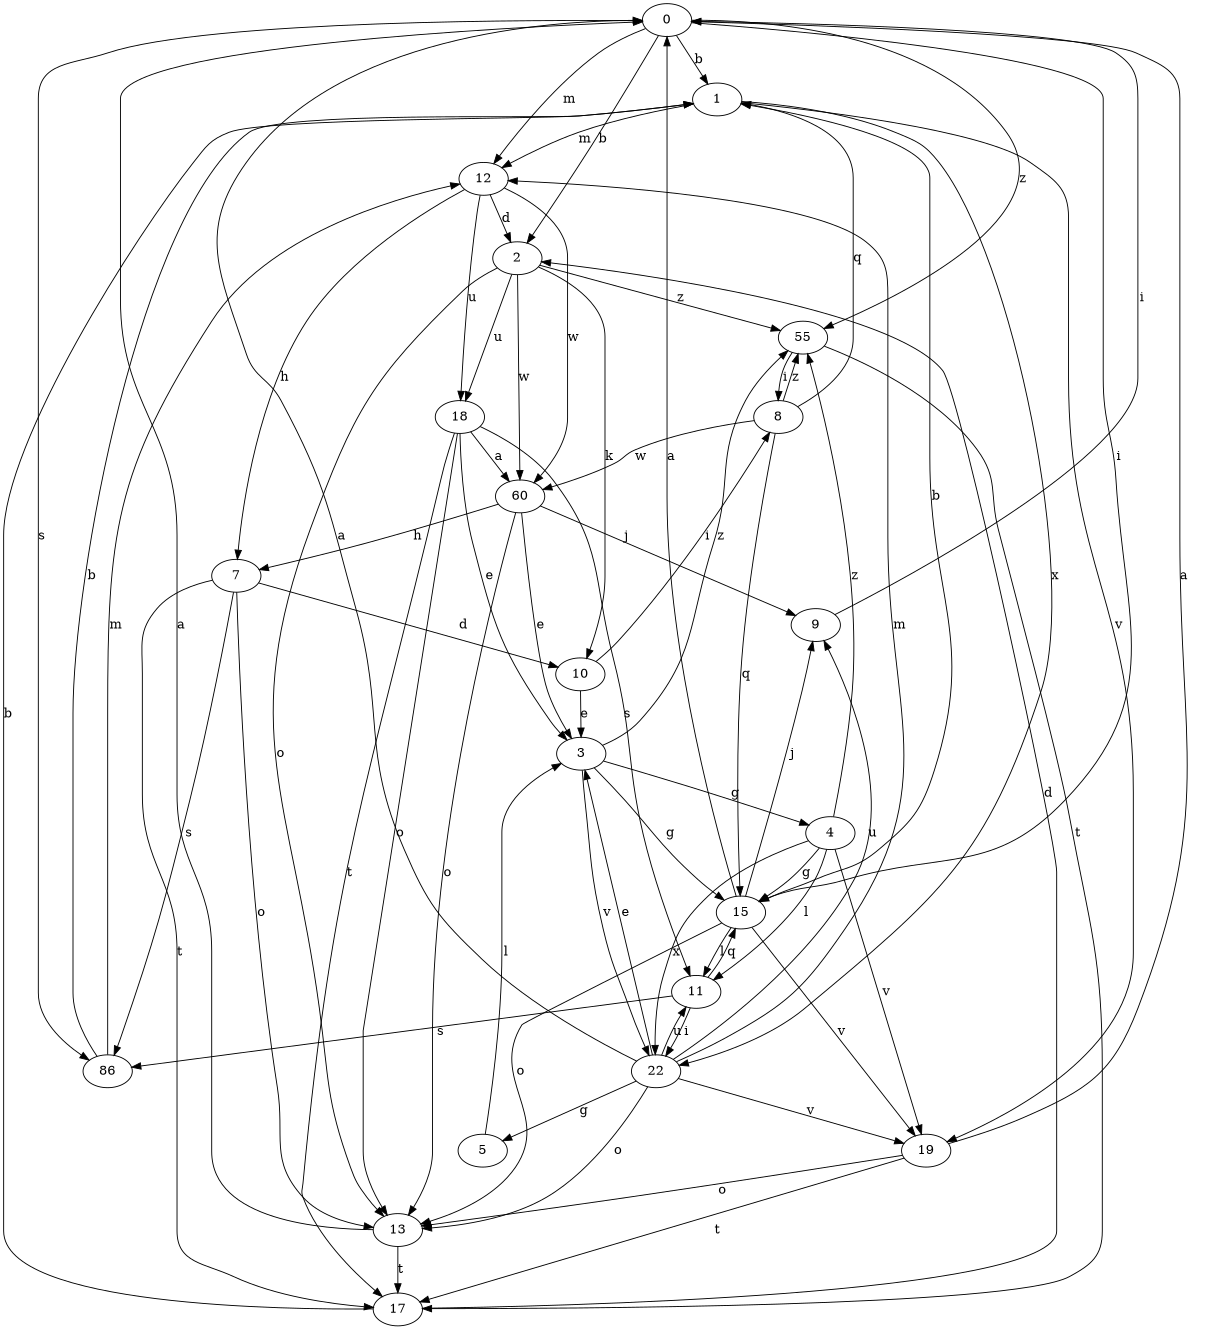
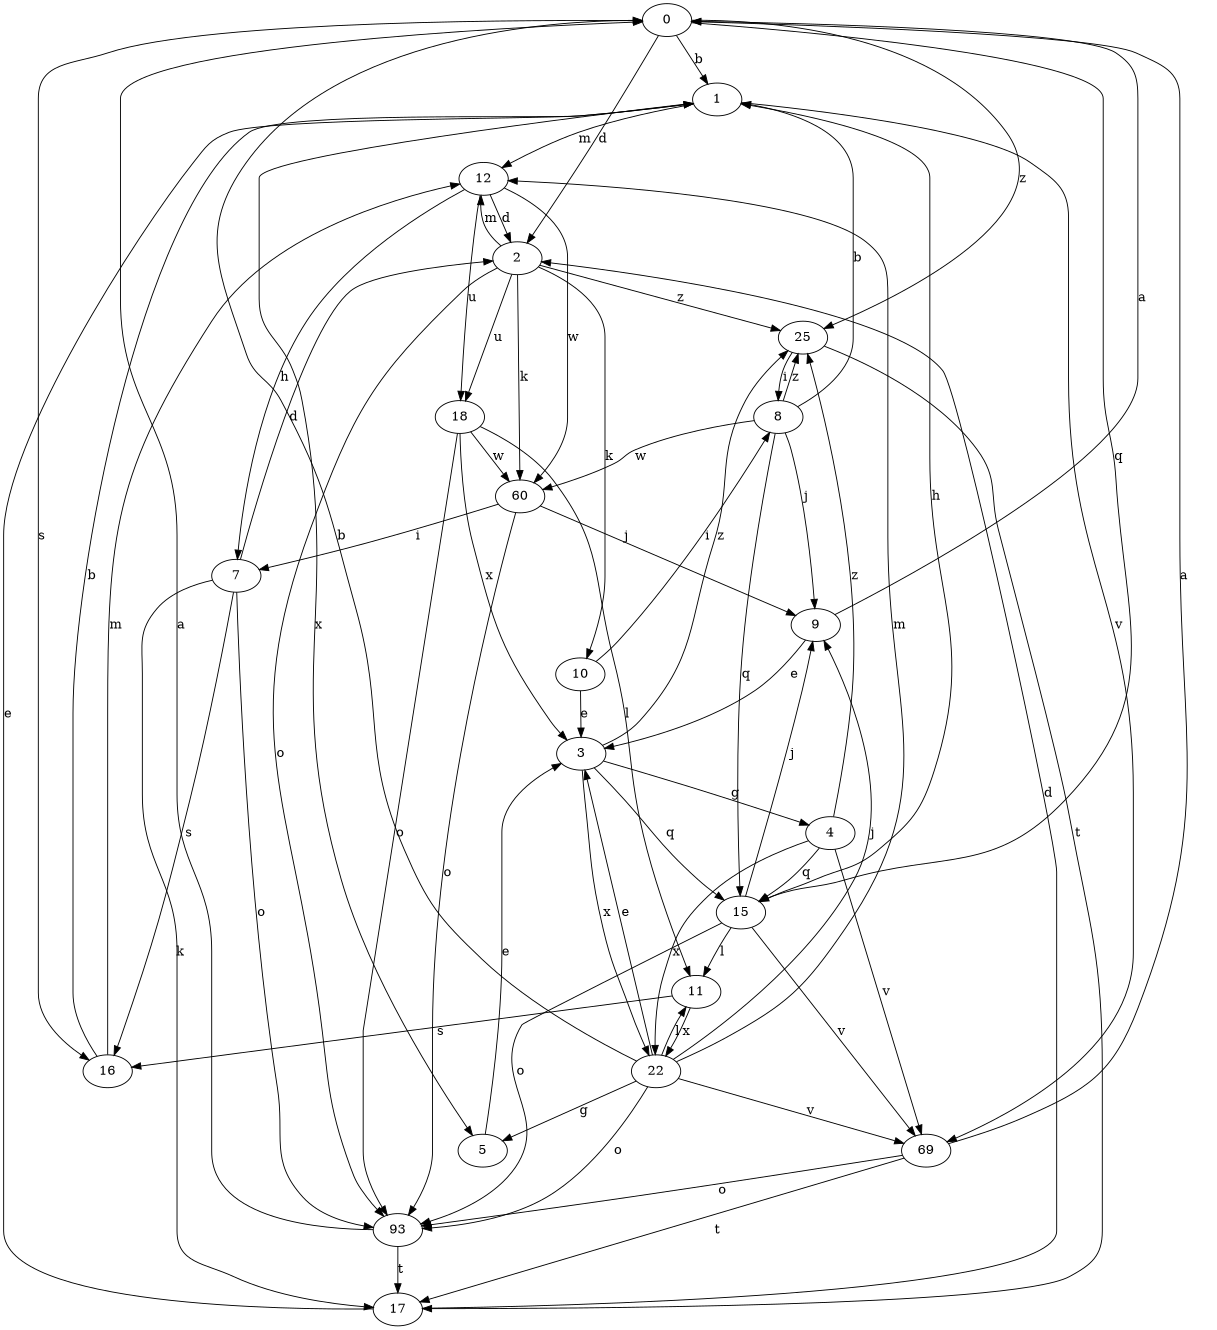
(564, 82) -> (486, 228)
(603, 139) -> (603, 139)
(858, 258) -> (858, 258)
(1142, 298) -> (1142, 298)
(803, 338) -> (803, 338)
(524, 377) -> (524, 377)
(499, 457) -> (499, 457)
(1119, 457) -> (1119, 457)
(667, 475) -> none
(936, 496) -> (936, 496)
none -> (804, 515)
(342, 536) -> (342, 536)
(418, 536) -> (418, 536)
(490, 576) -> (490, 576)
(1051, 579) -> (303, 408)
(397, 622) -> (310, 356)
(535, 624) -> (720, 711)
(8, 714) -> (8, 714)
(627, 714) -> (627, 714)
(671, 833) -> (671, 833)
(873, 833) -> (873, 833)
(347, 870) -> none
(807, 873) -> (807, 873)
(607, 913) -> (607, 913)
(784, 920) -> none
(180, 952) -> (180, 952)
(506, 952) -> (506, 952)
(721, 958) -> none
(678, 1032) -> (678, 1032)
(687, 1032) -> (687, 1032)
(108, 1071) -> (108, 1071)
(926, 1151) -> (926, 1151)
(398, 1230) -> (398, 1230)
